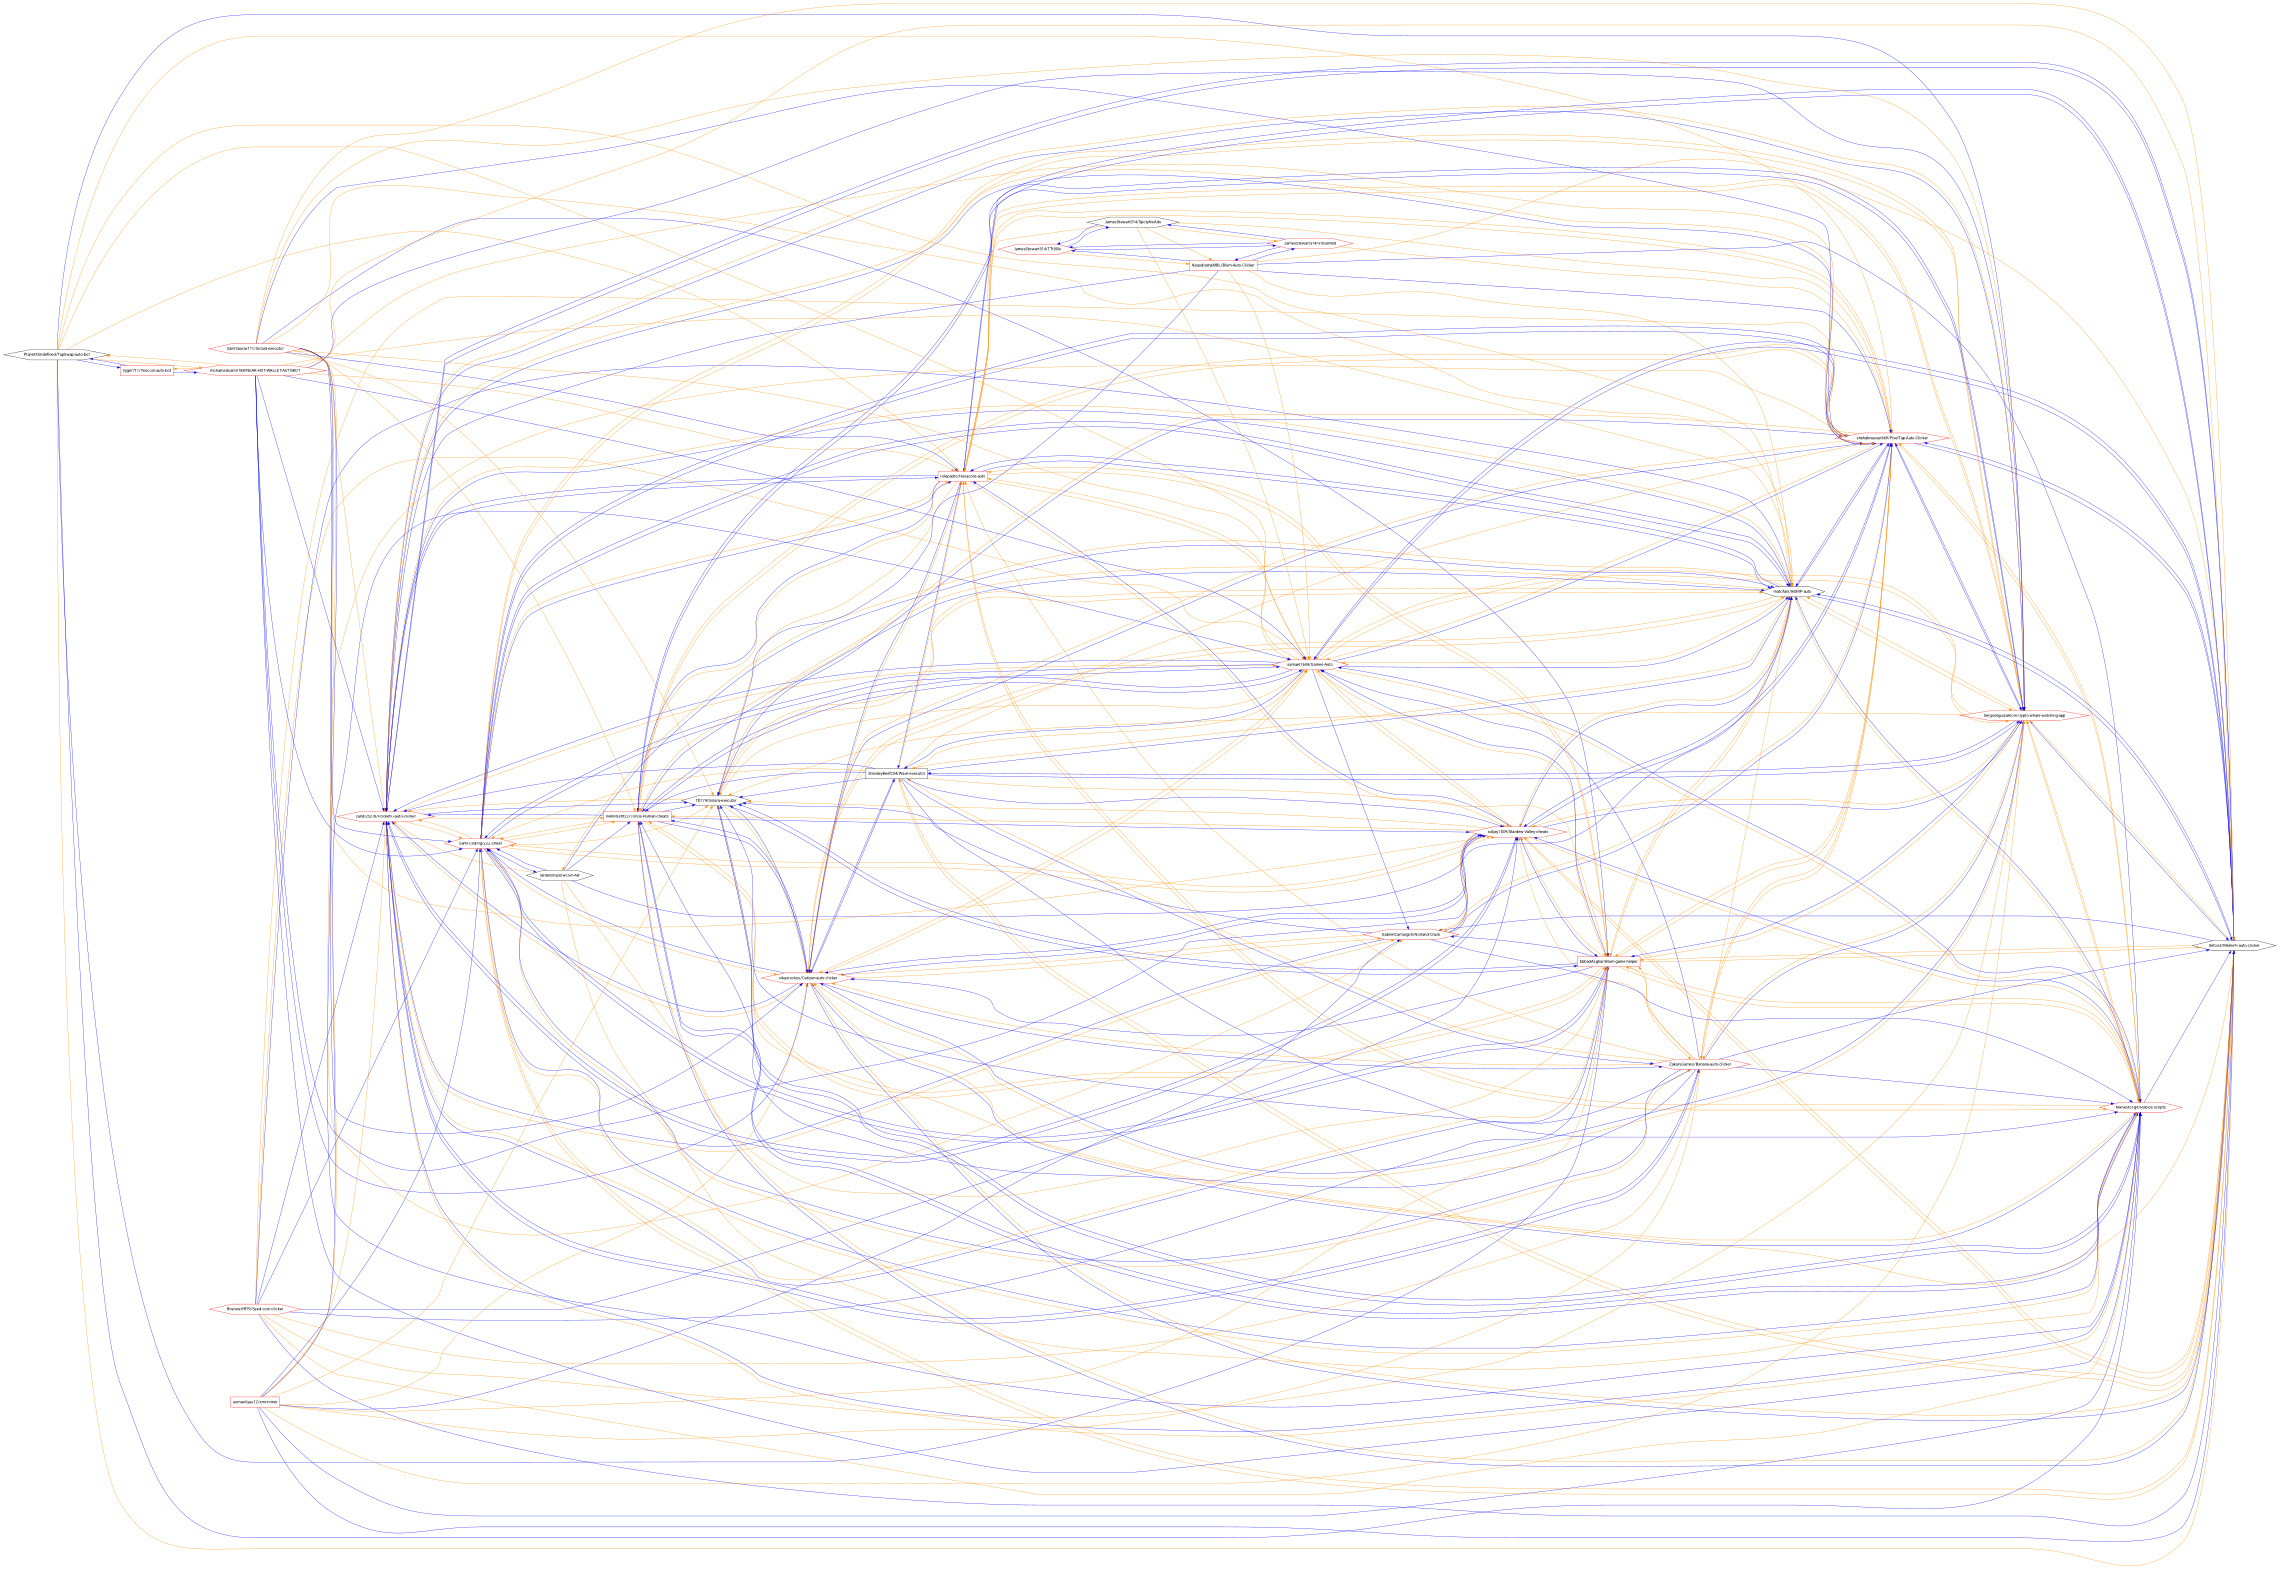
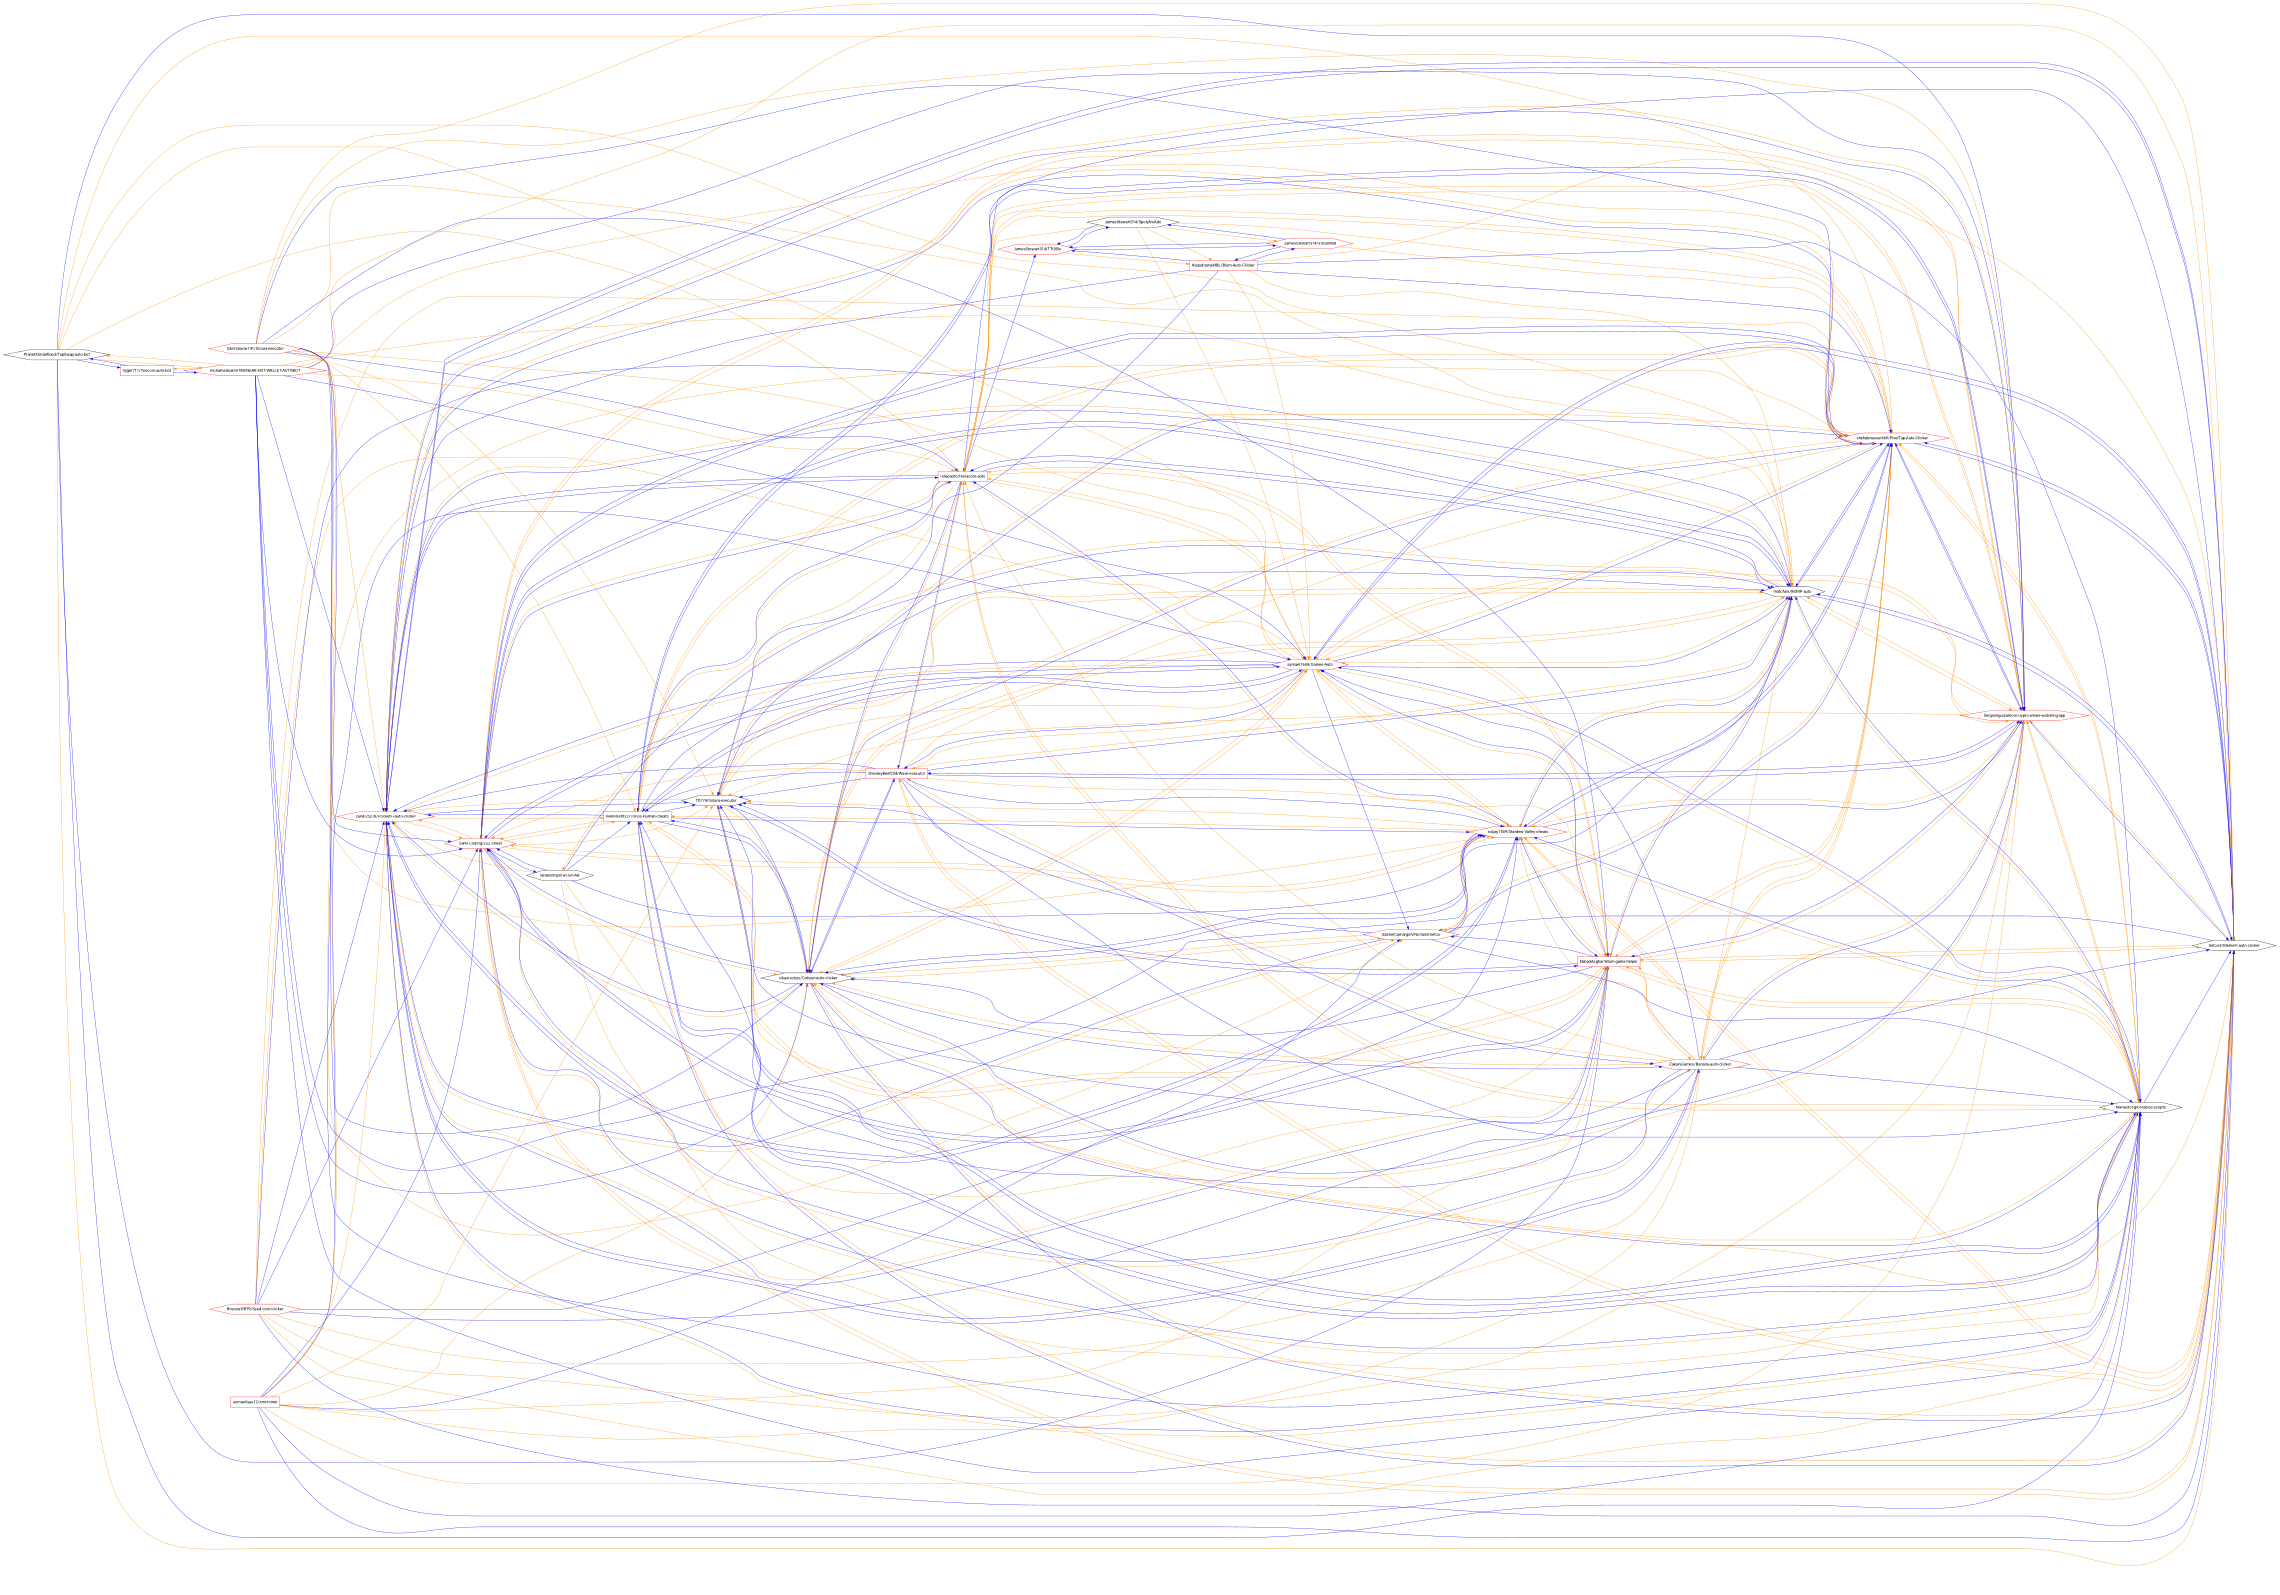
(1822, 97) -> (1001, 359)
(255, 349) -> (255, 349)
(1167, 569) -> none
(897, 774) -> (897, 774)
(1704, 780) -> (1704, 780)
(1411, 935) -> (1411, 935)
(808, 978) -> (808, 978)
(2141, 1107) -> (2141, 1107)
